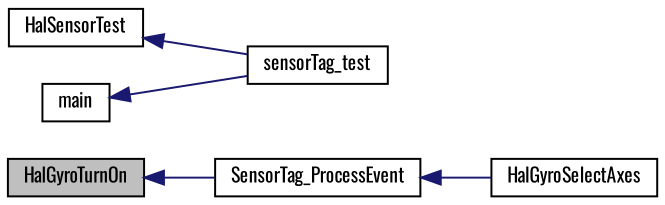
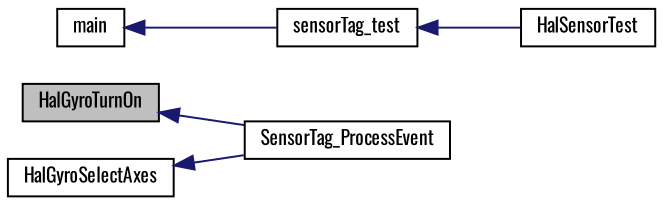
(205, 48) -> (479, 28)
(466, 178) -> (219, 159)
